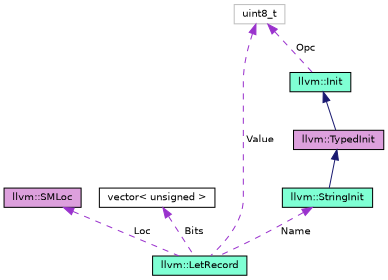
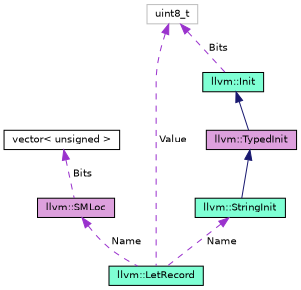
(304, 48) -> (217, 48)
(141, 232) -> (125, 242)
(181, 236) -> (70, 179)
